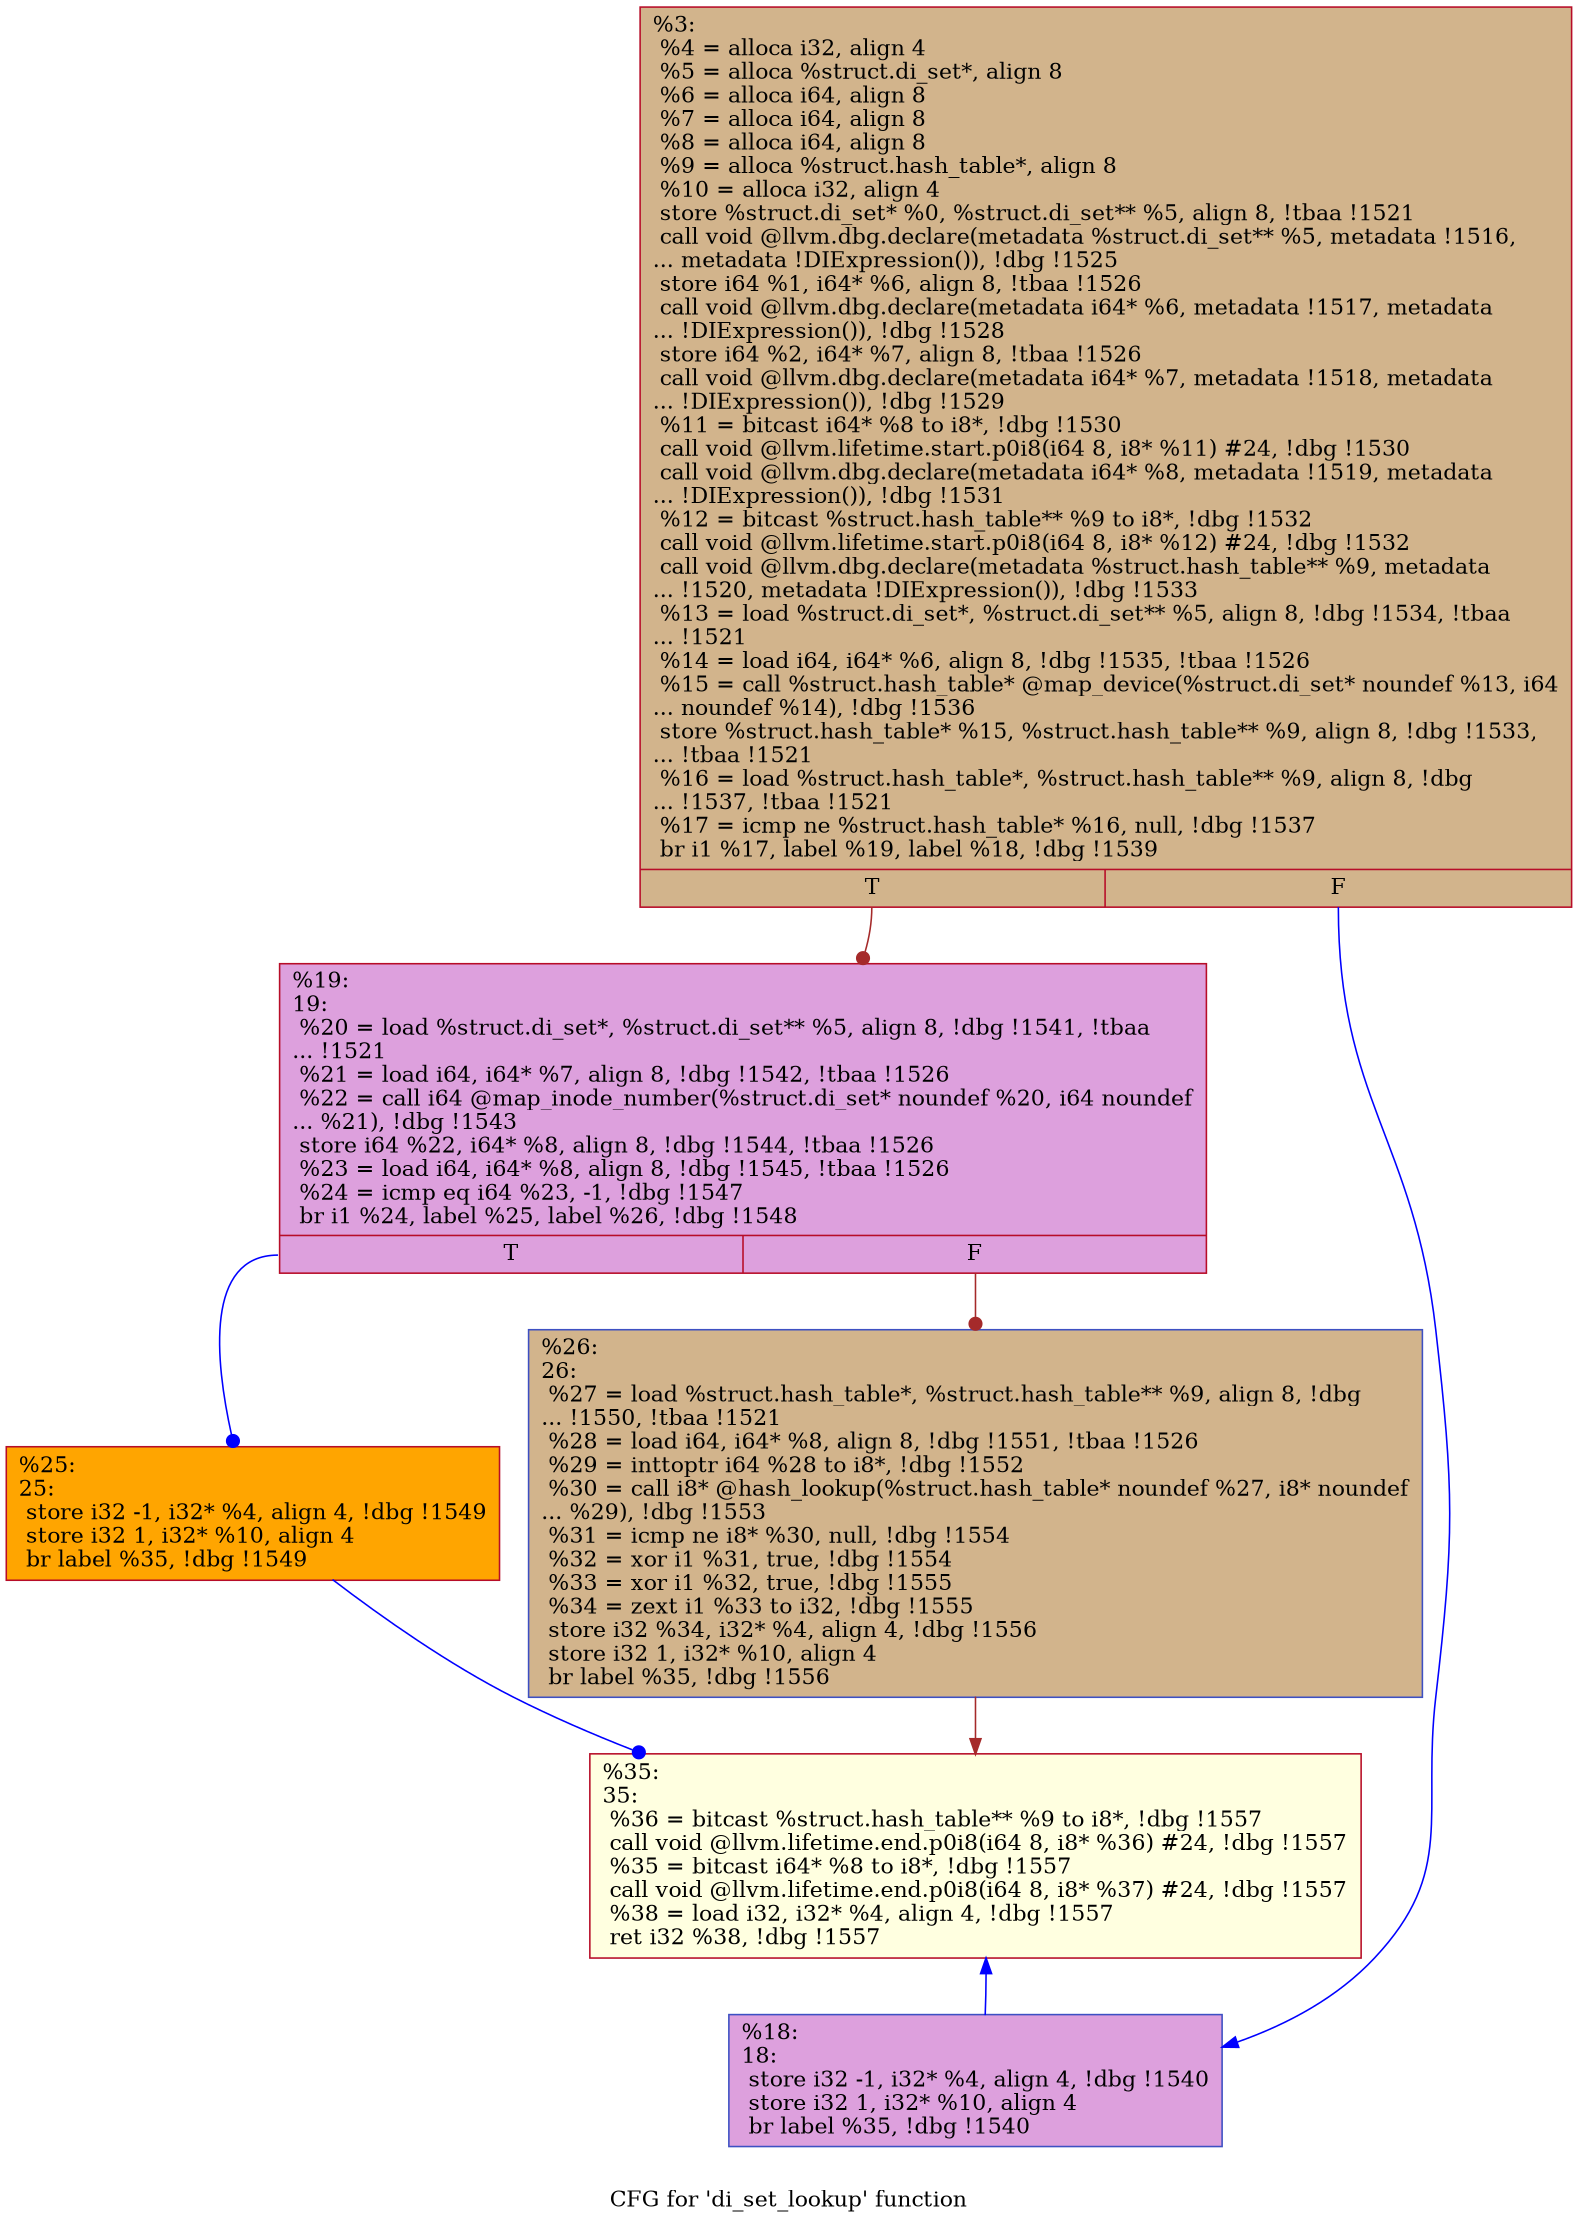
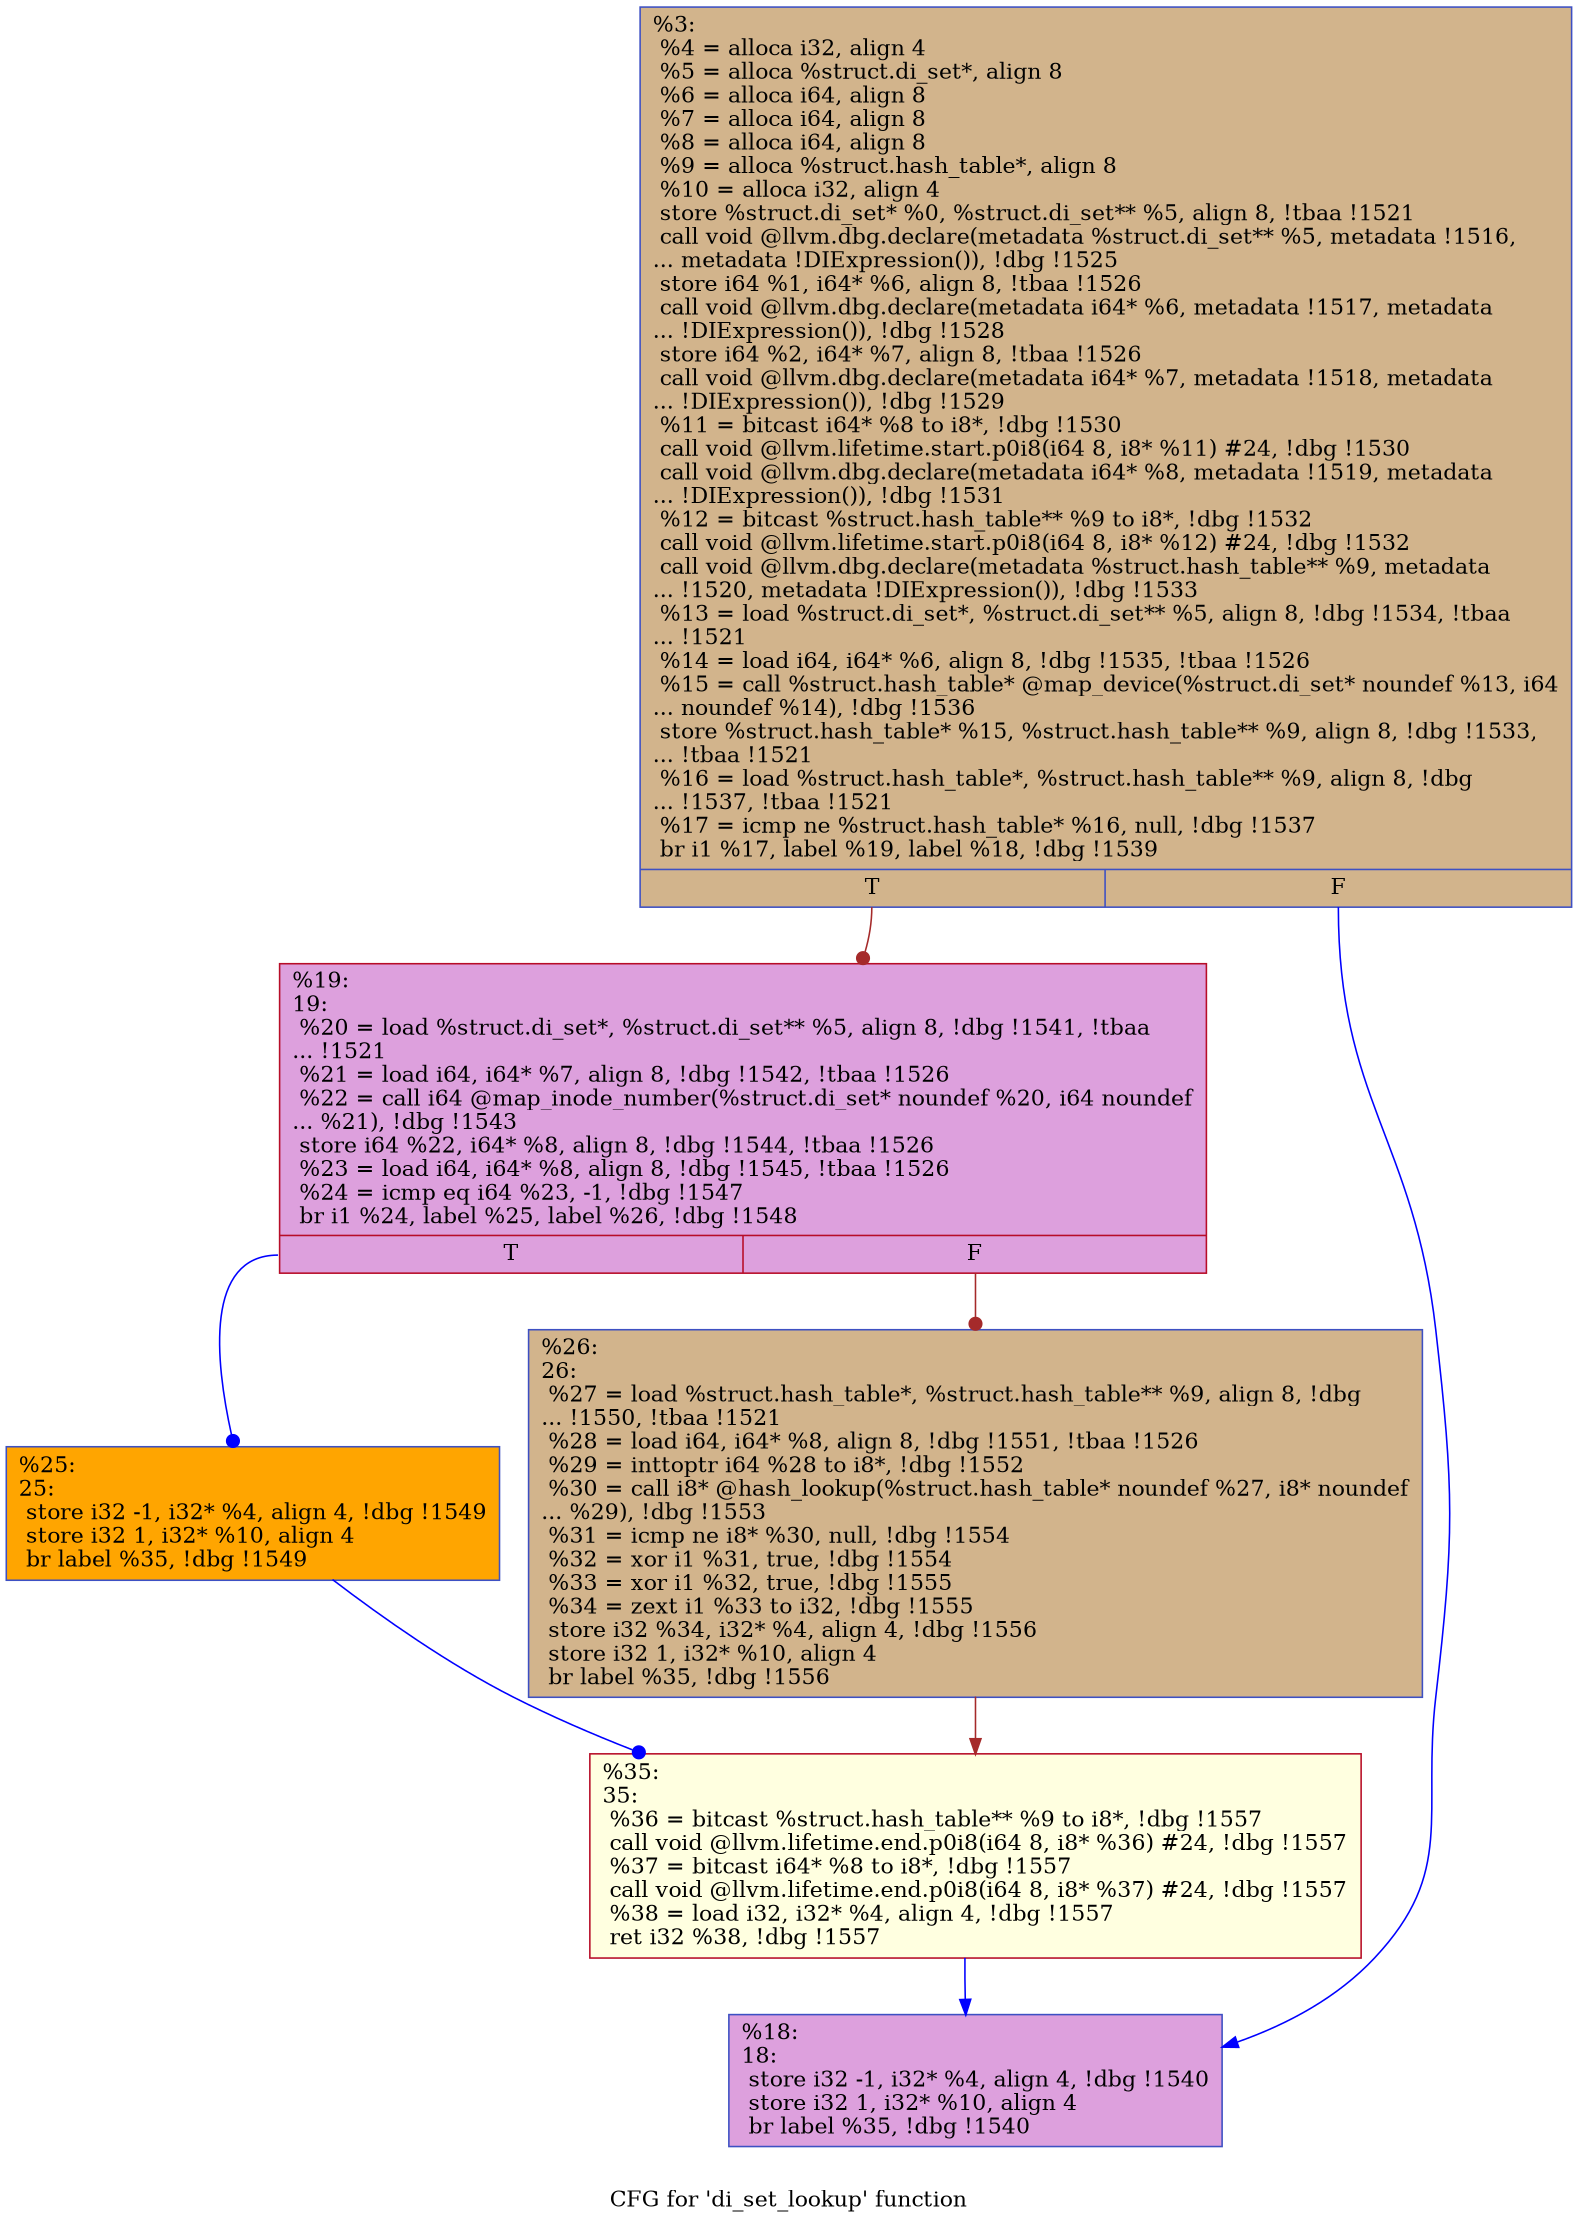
(1106, 457) -> (1106, 457)
(253, 1513) -> (253, 1513)
(837, 1867) -> (837, 1867)
(986, 1995) -> (965, 1979)
